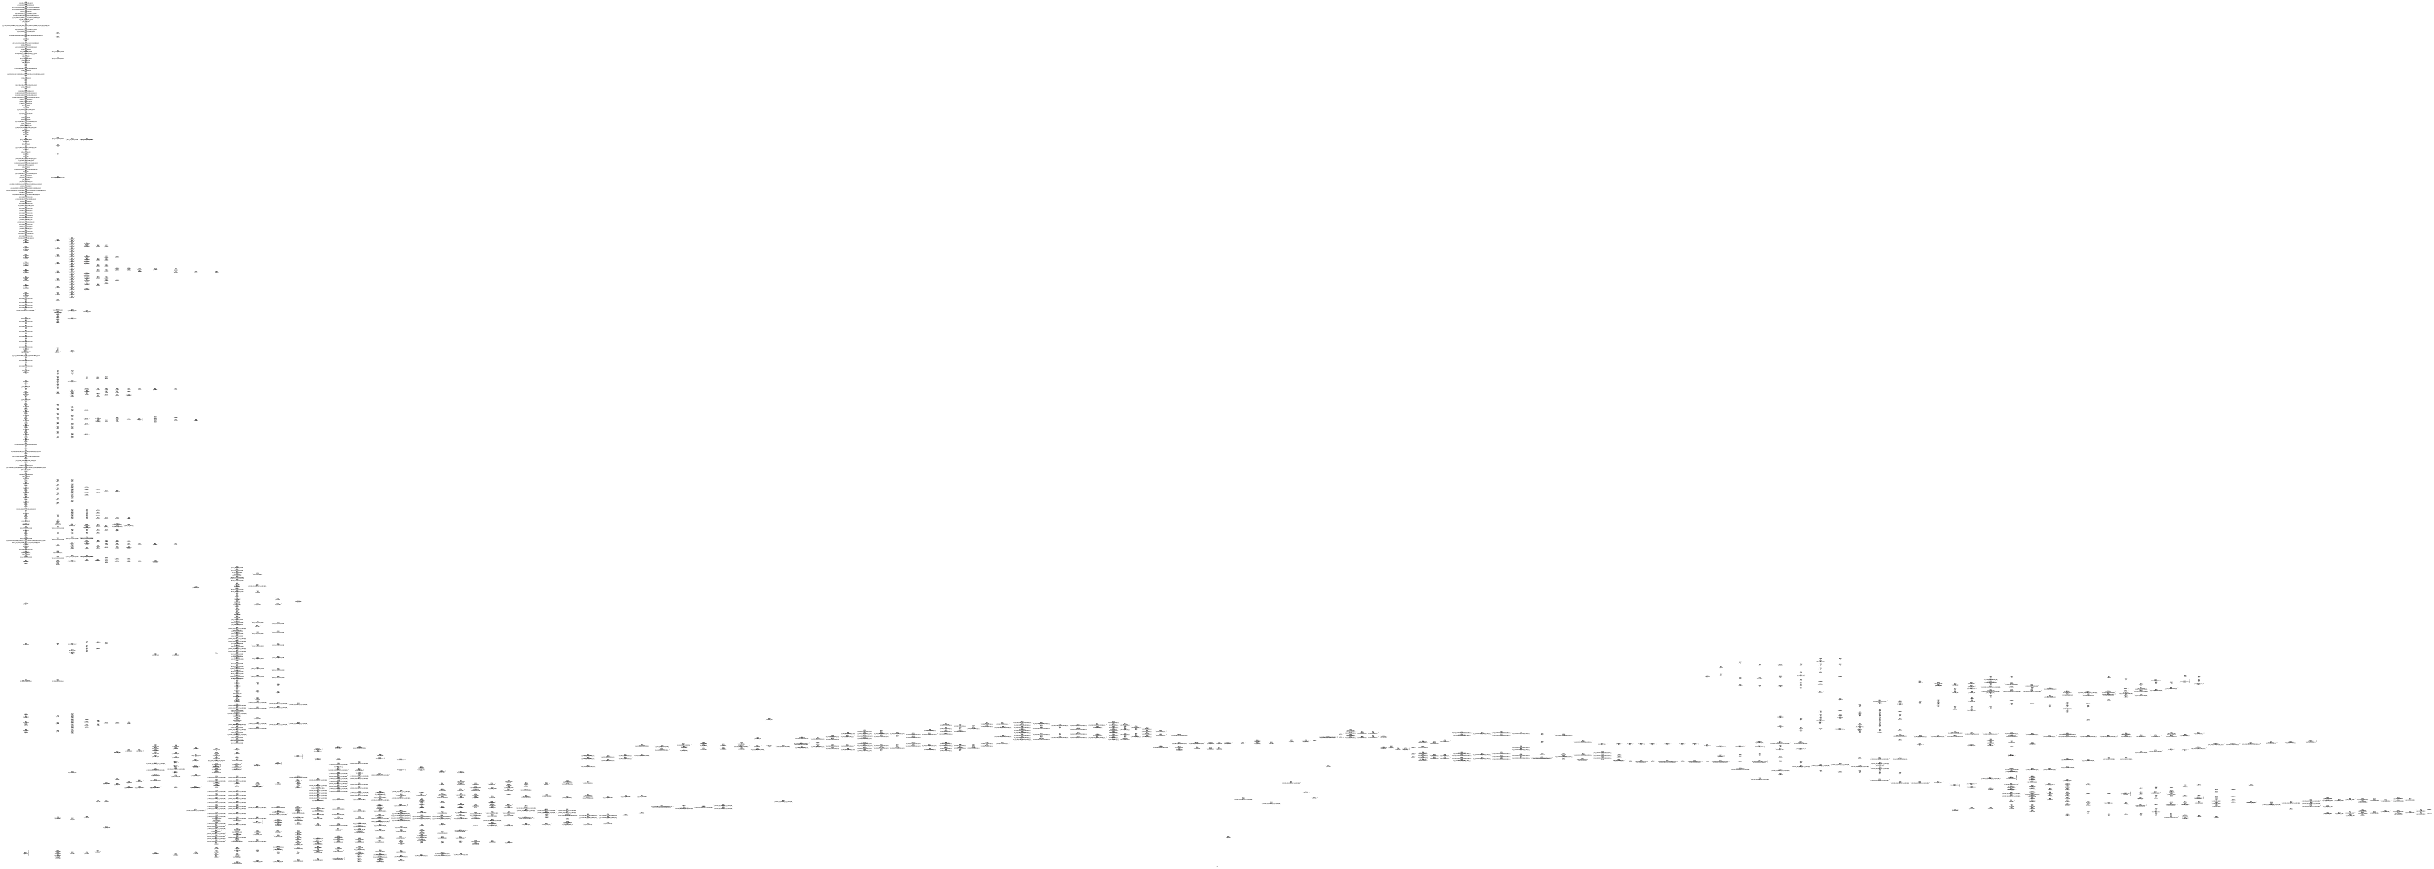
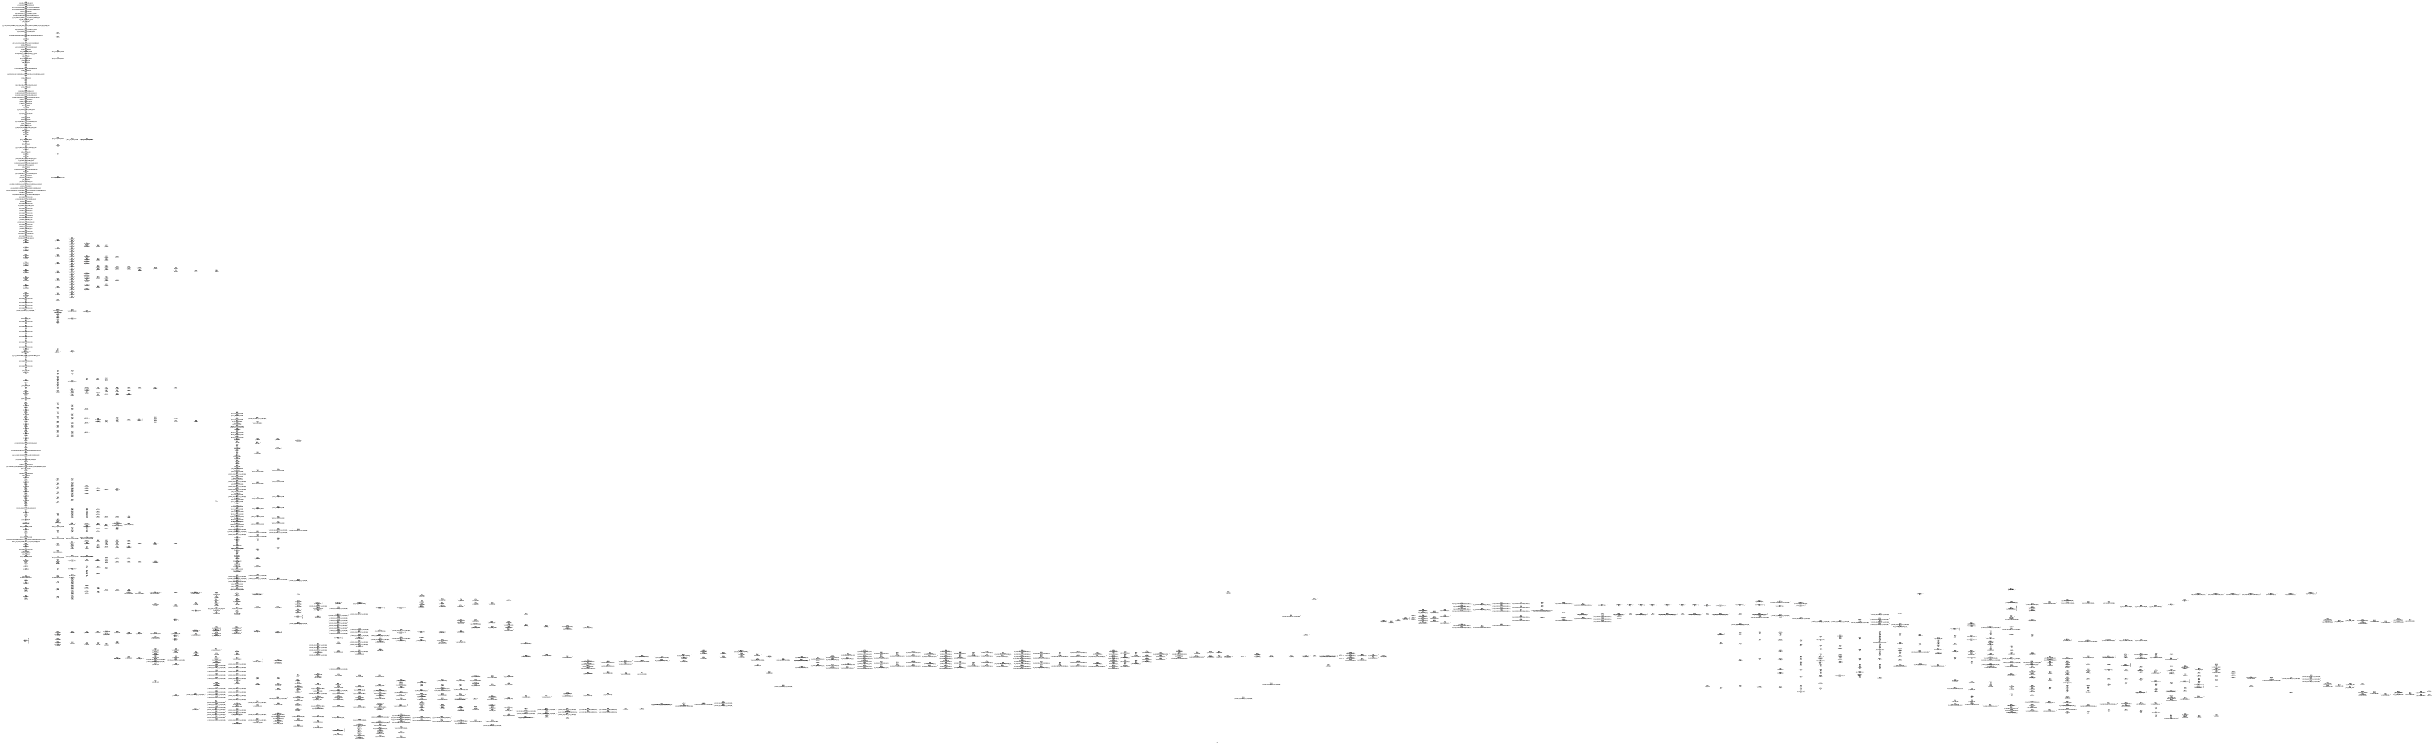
none -> (401, 680)
(72, 772) -> none
